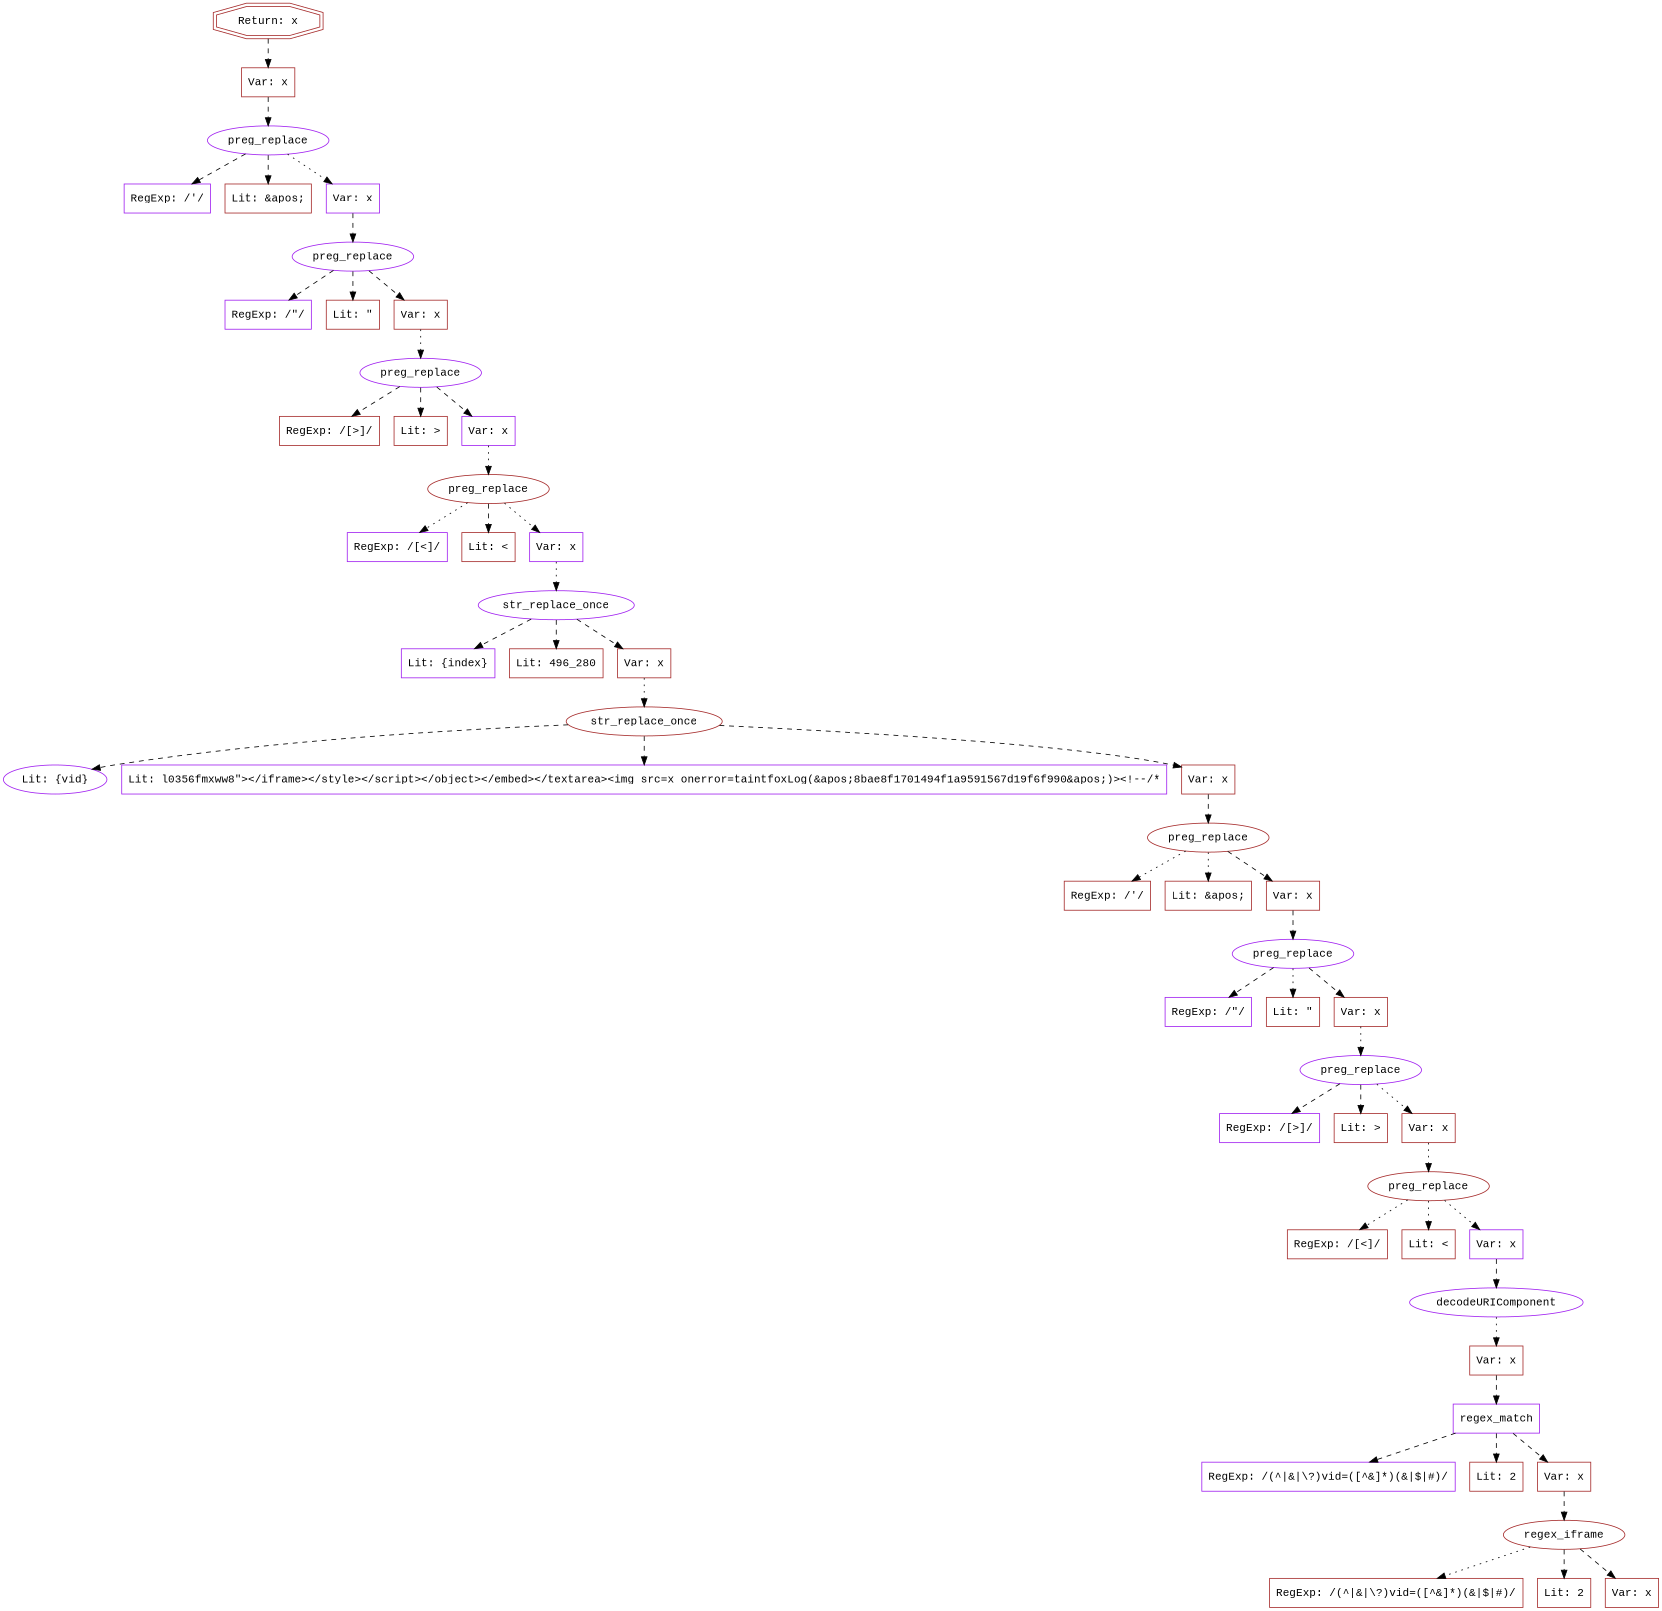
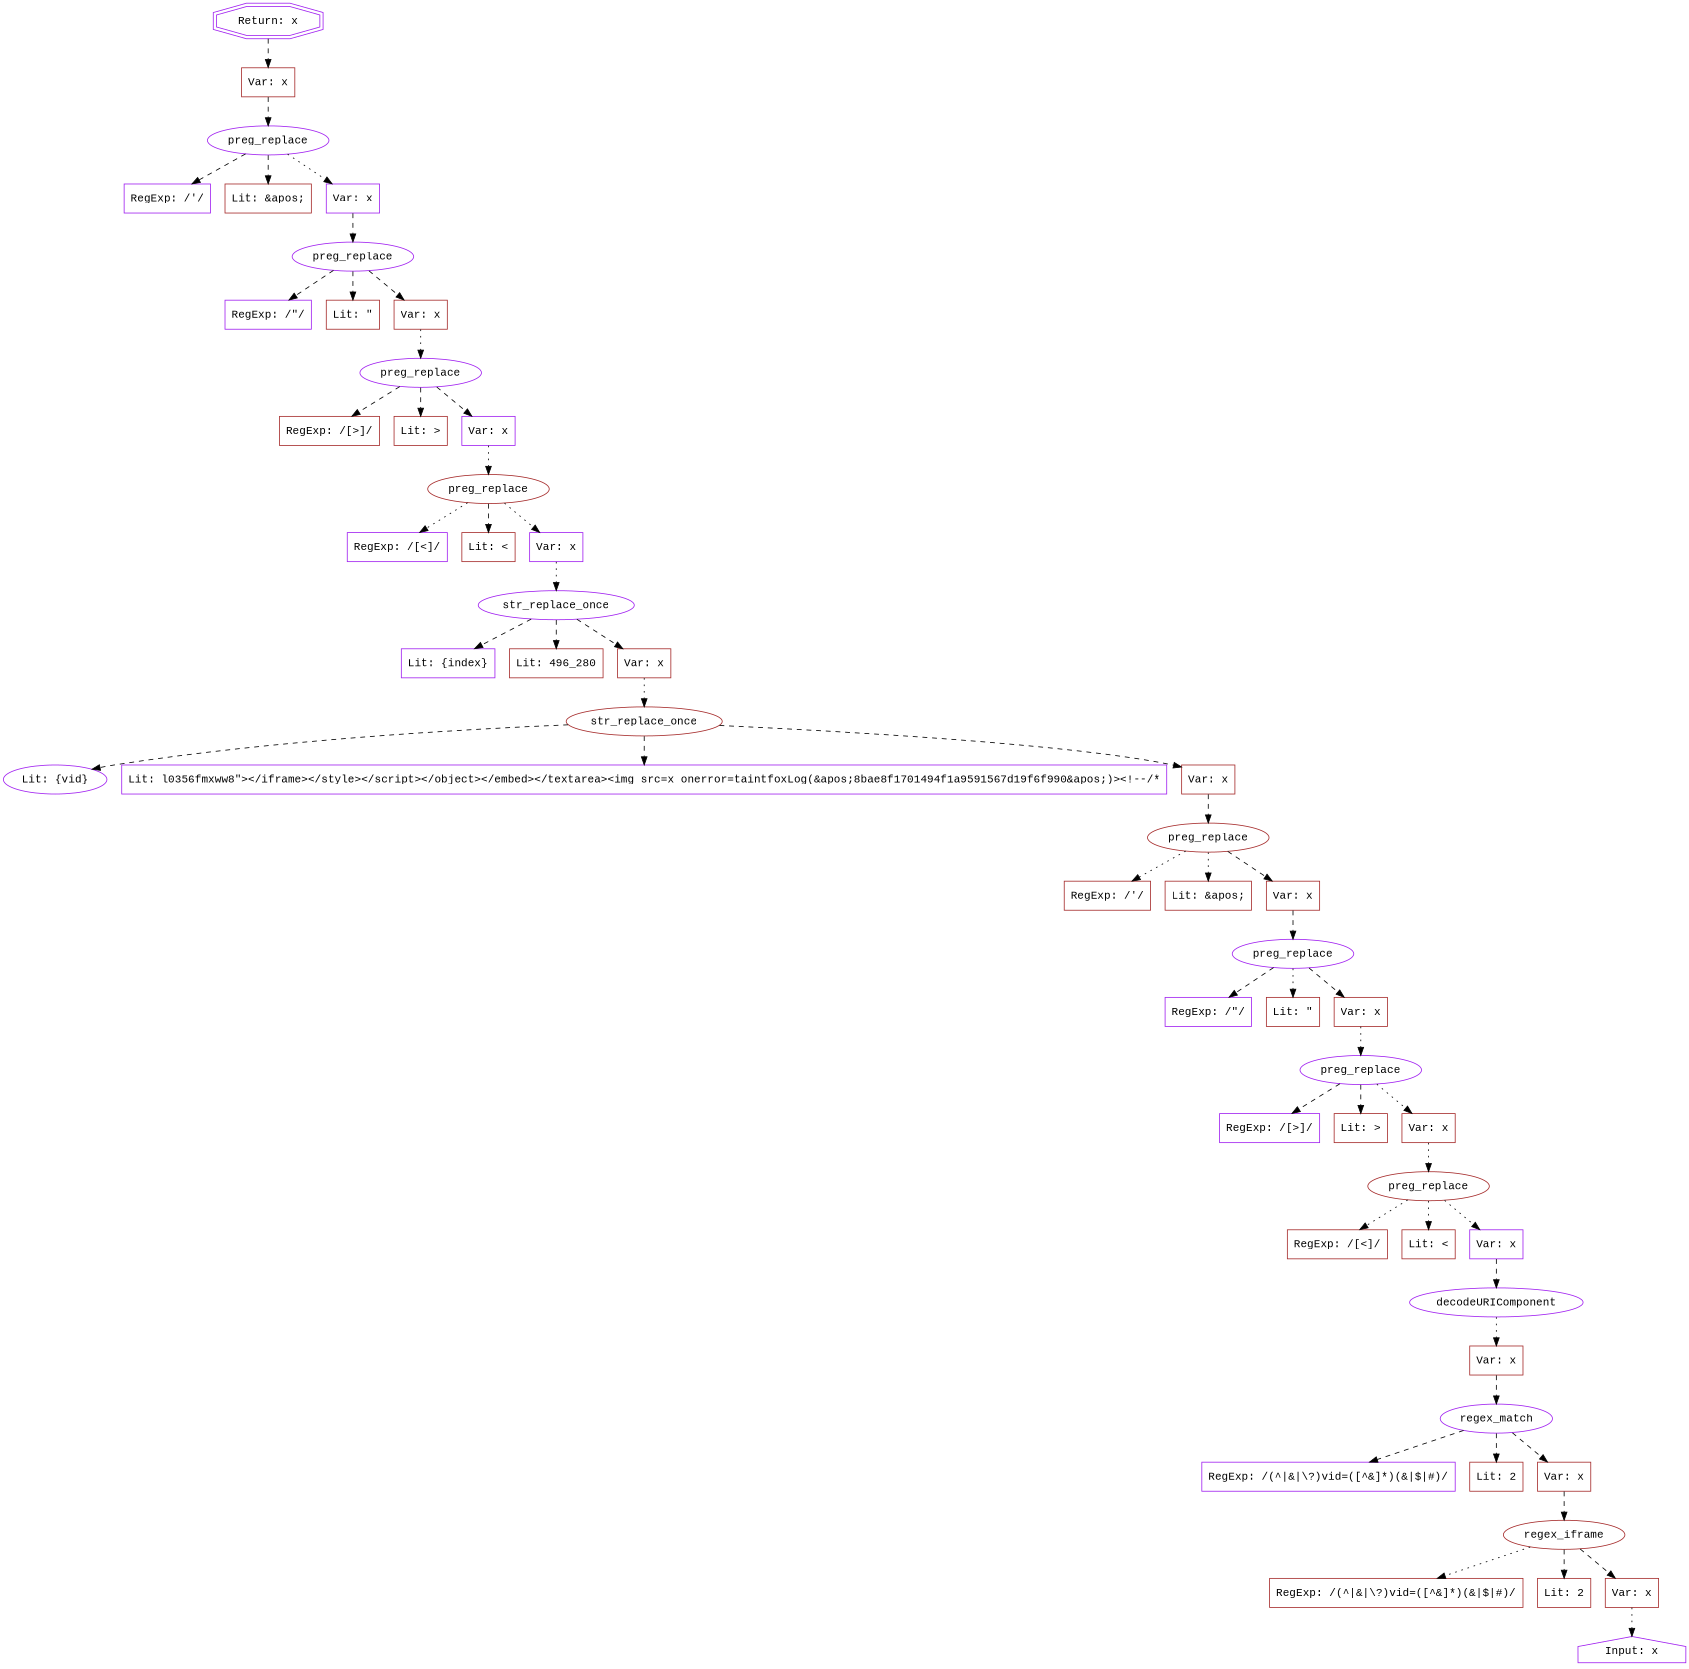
(268, 21) -> (268, 21)
(1496, 1419) -> (1496, 1419)
none -> (1632, 1651)
